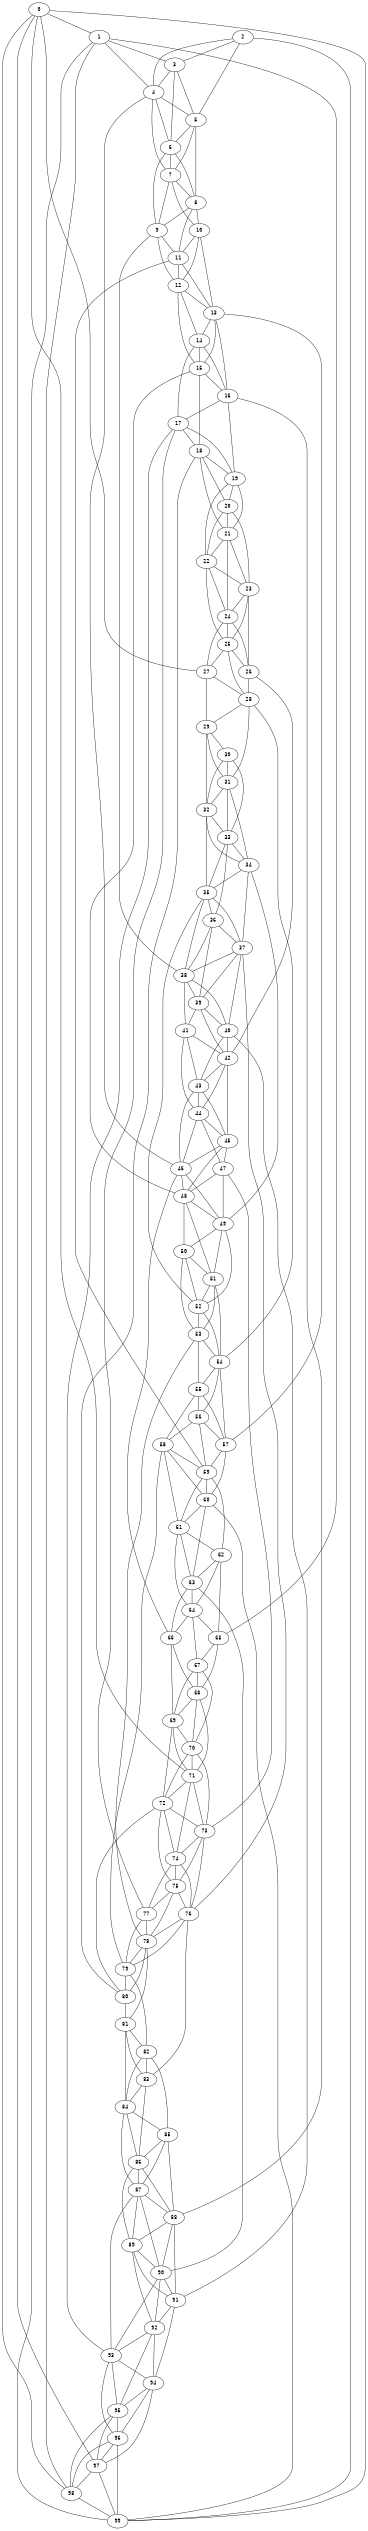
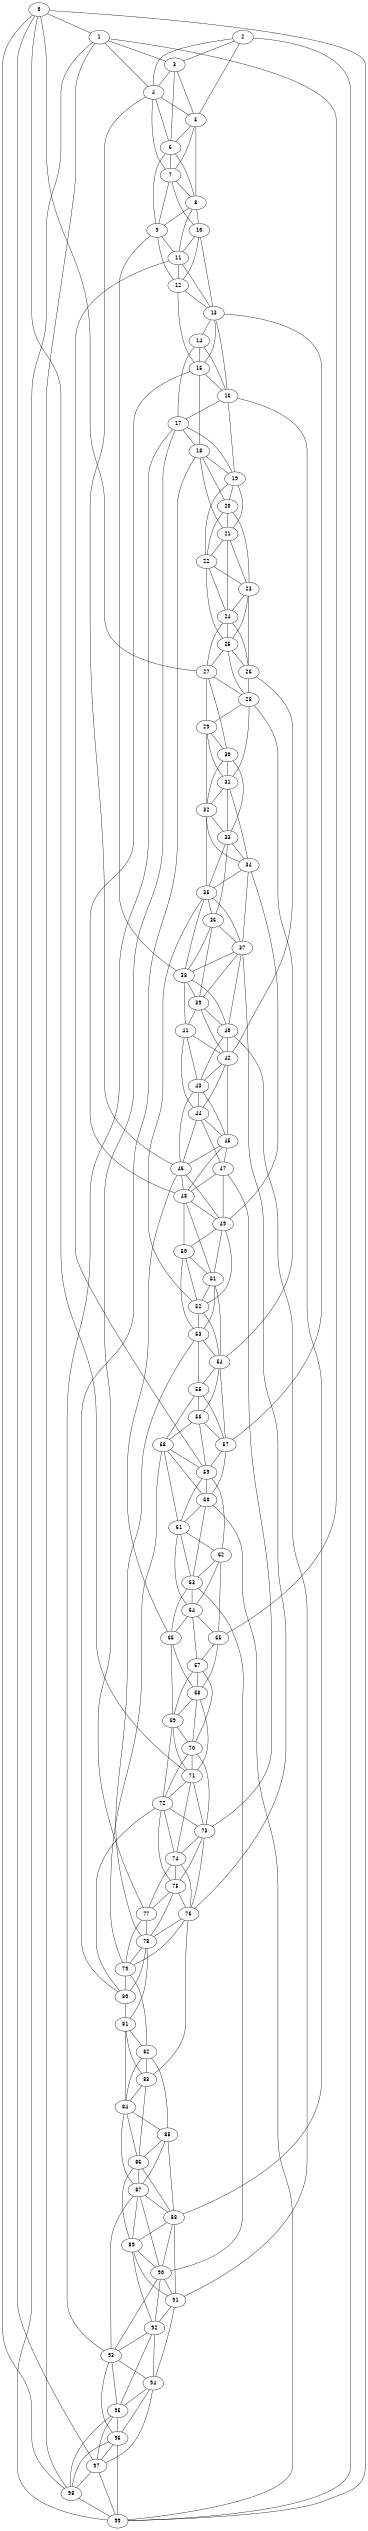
(189, 313) -> none
none -> (219, 713)
